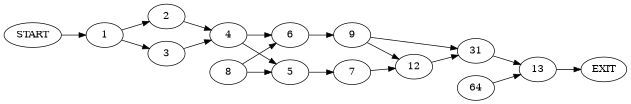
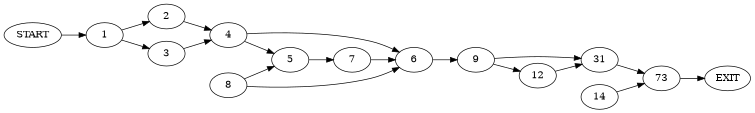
(538, 69) -> (662, 78)
(380, 70) -> (380, 60)
(476, 88) -> (600, 97)
